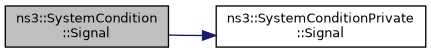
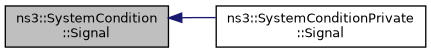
(185, 35) -> (199, 18)
